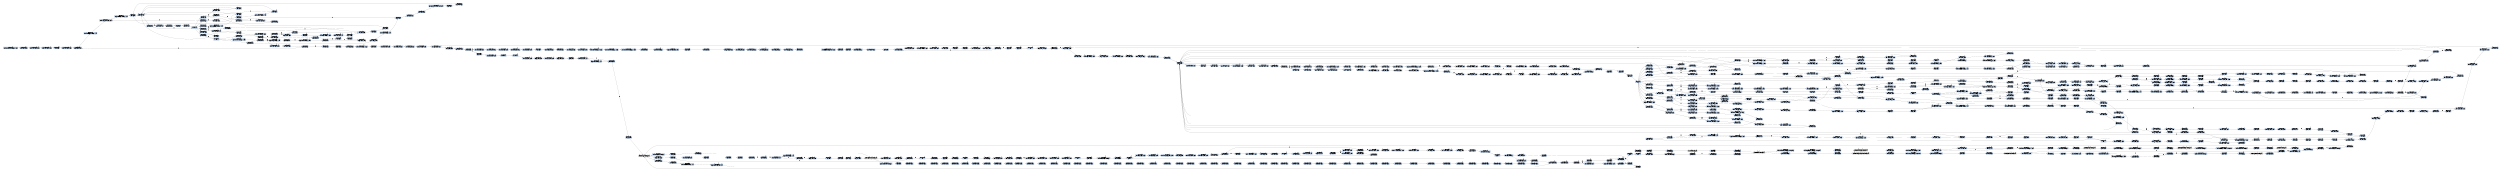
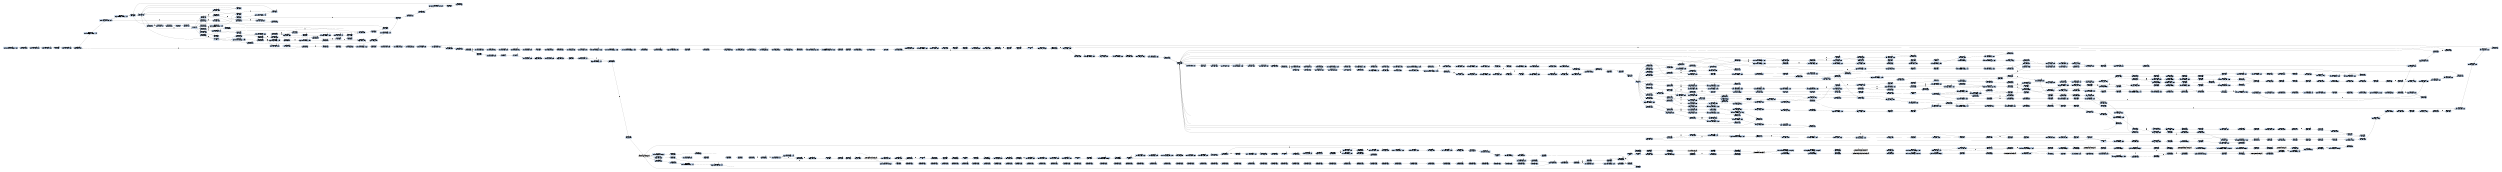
none -> (812, 50)
